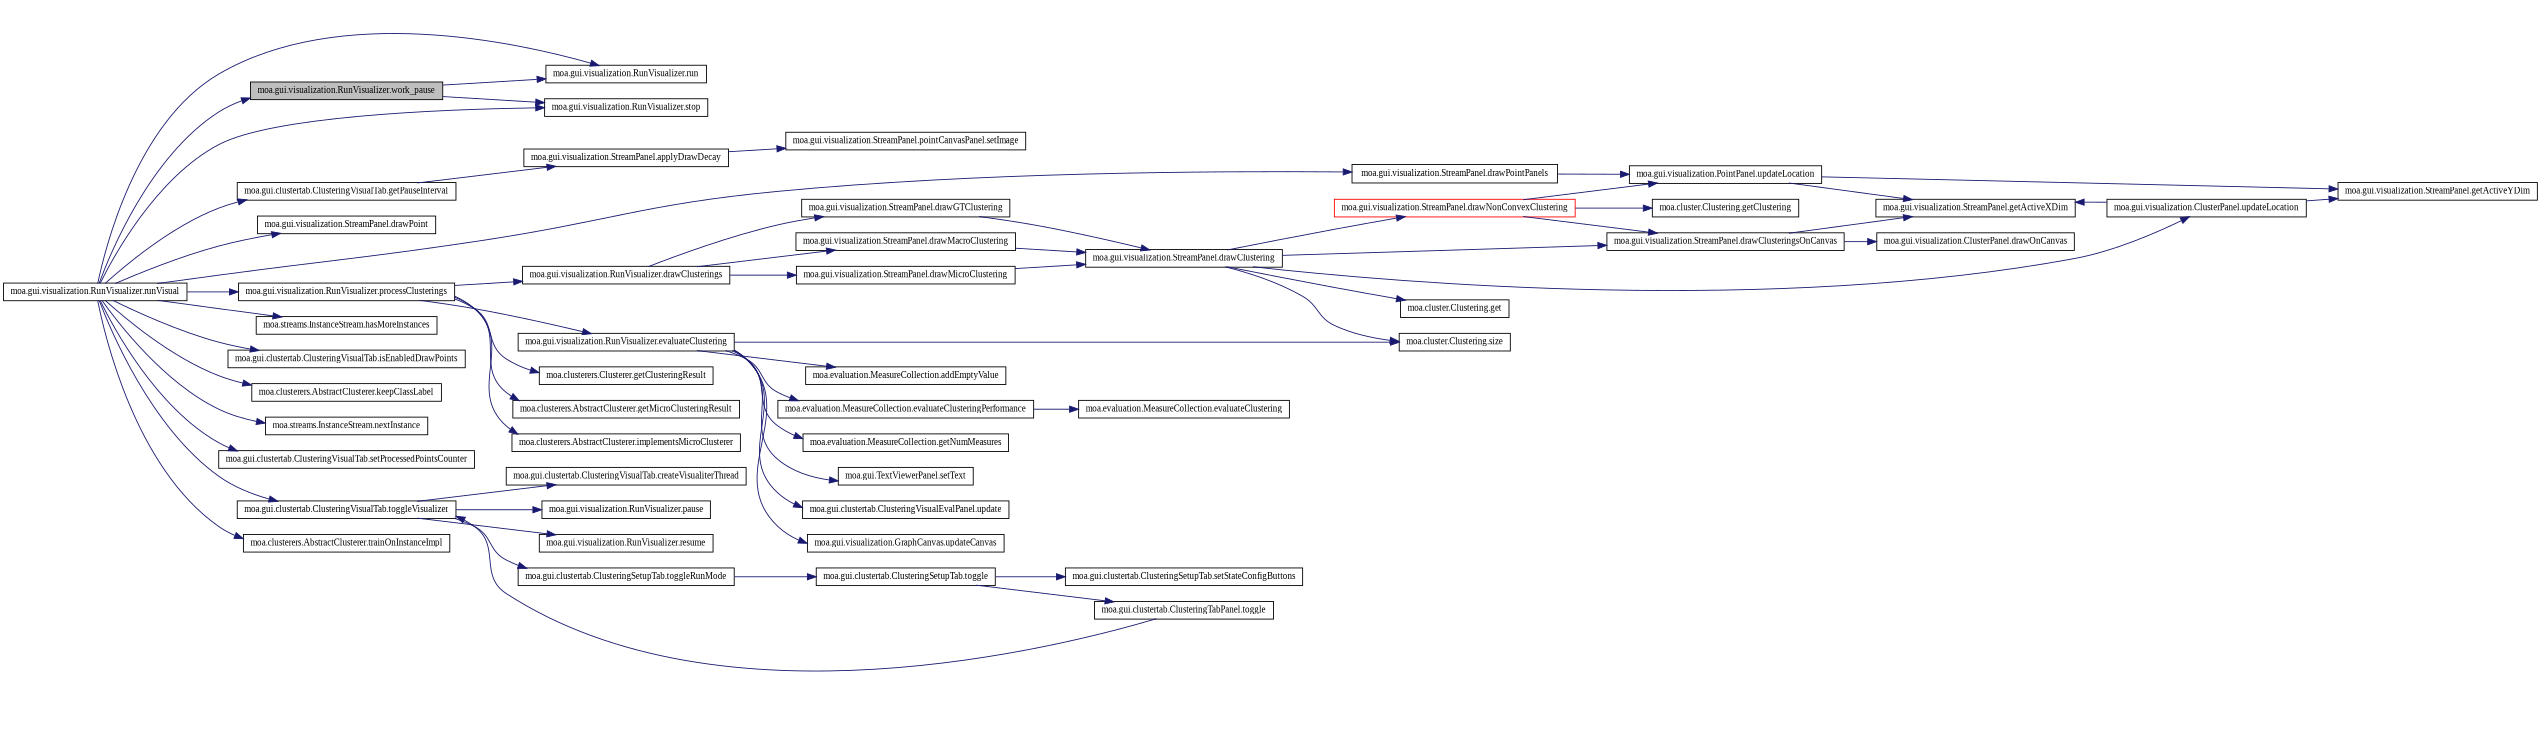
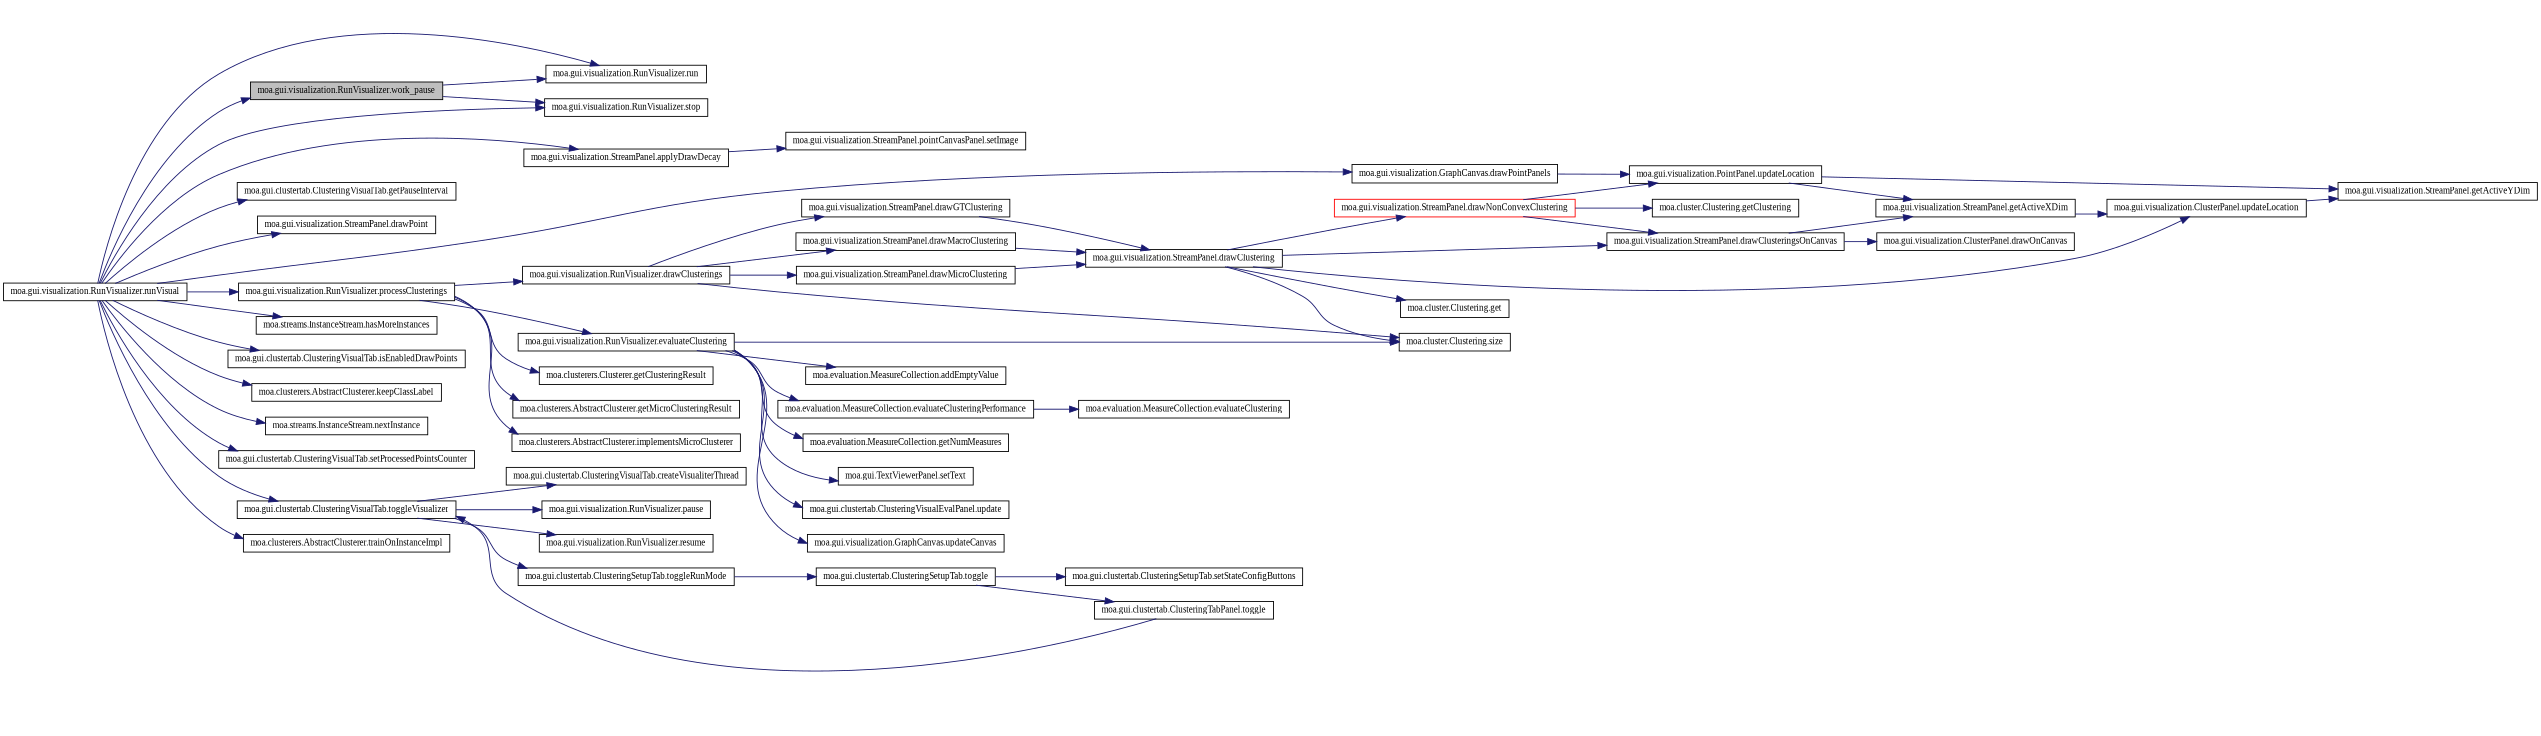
(1455, 174) -> (1455, 174)
(482, 175) -> (312, 148)
(2096, 202) -> (2087, 214)
none -> (1044, 312)
